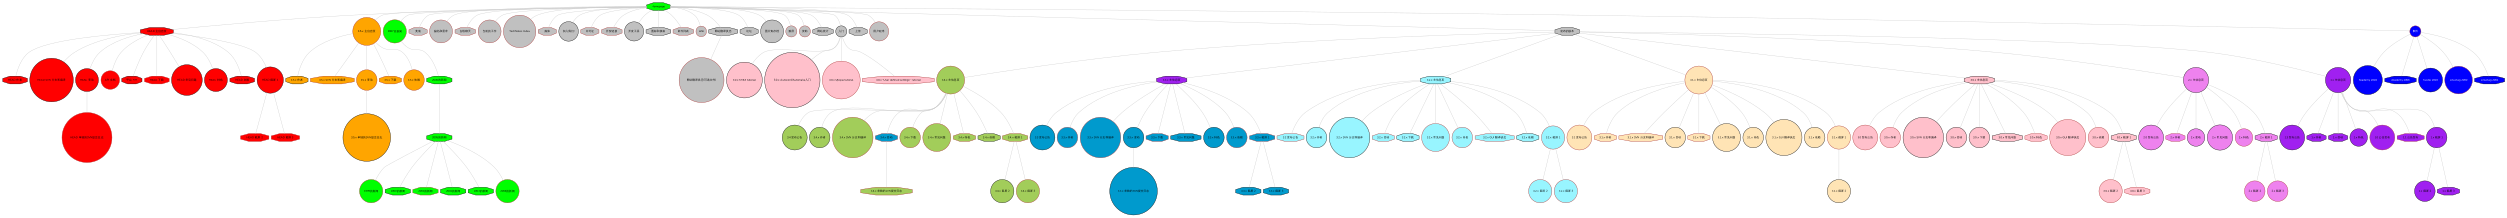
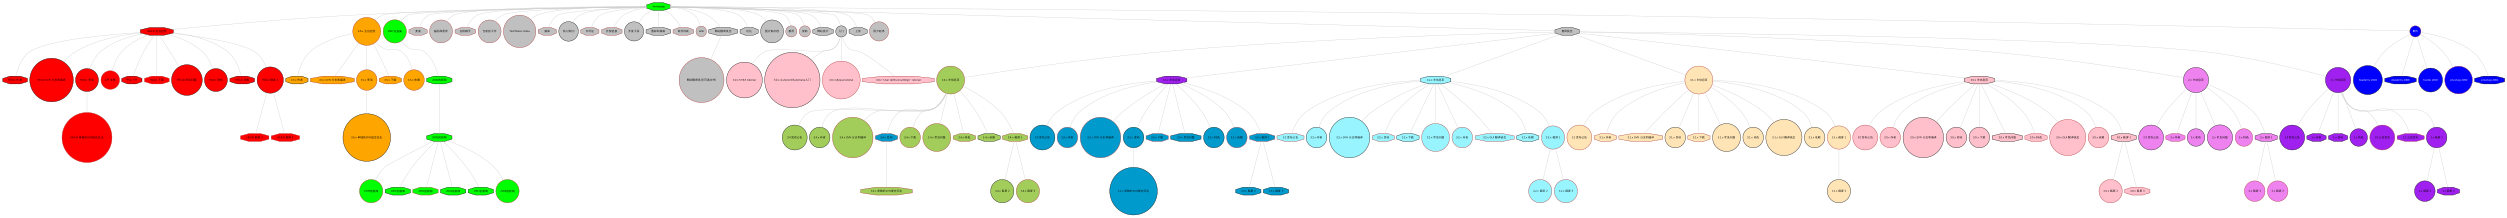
(1567, 31) -> (1567, 31)
